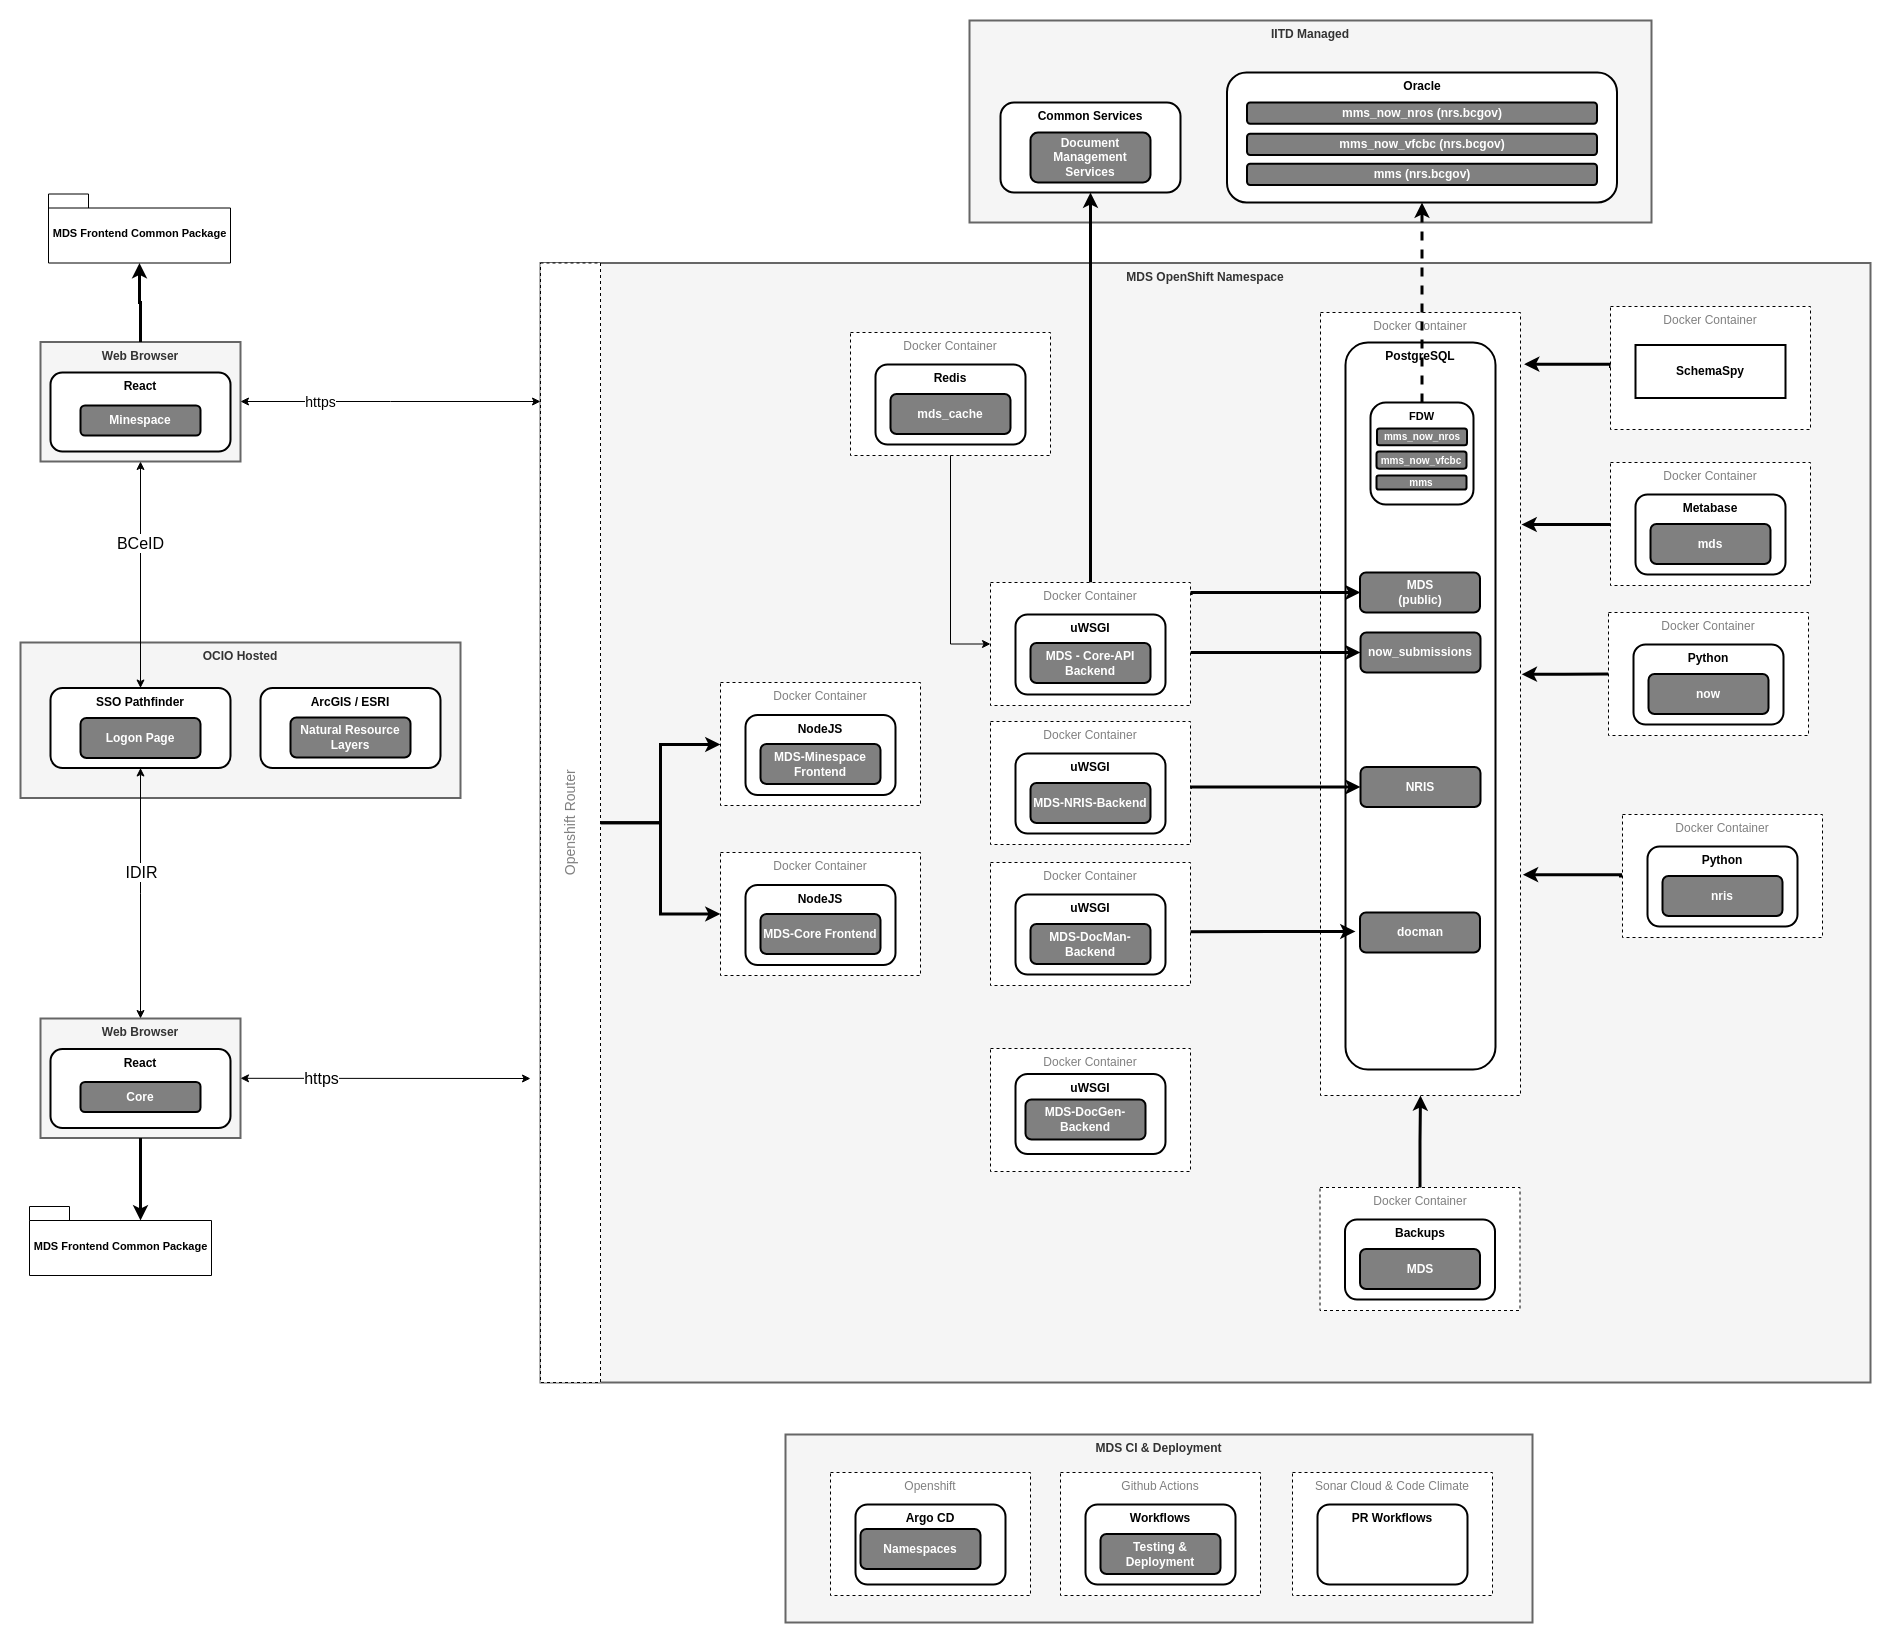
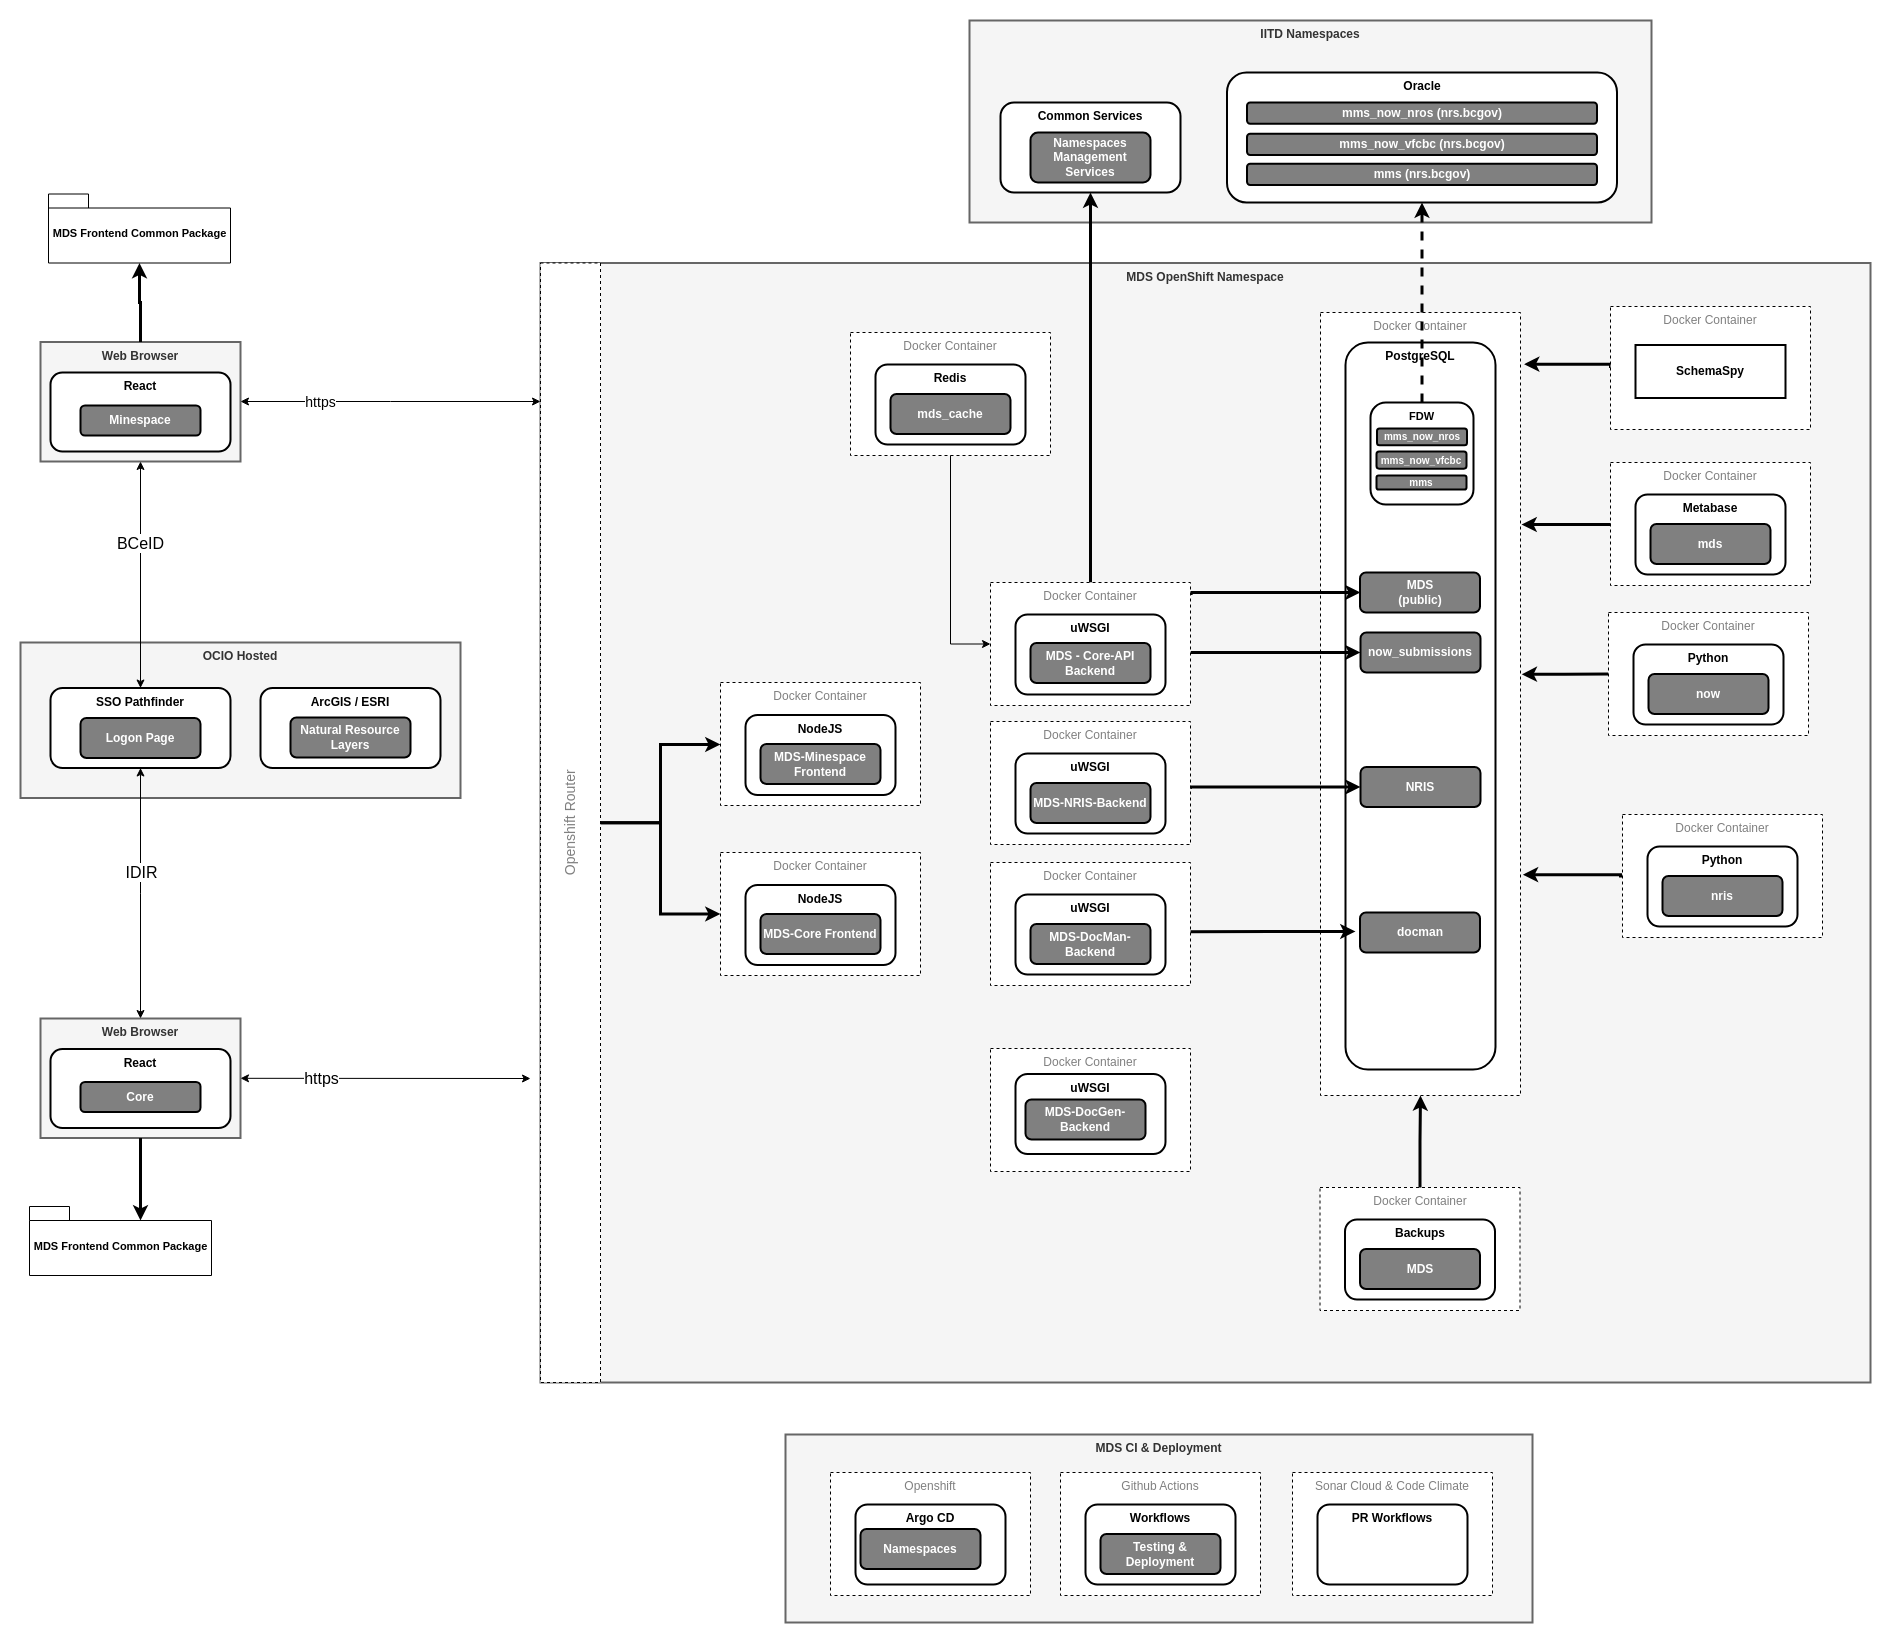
(1311, 35) -> (1311, 35)
(1091, 158) -> (1091, 158)
